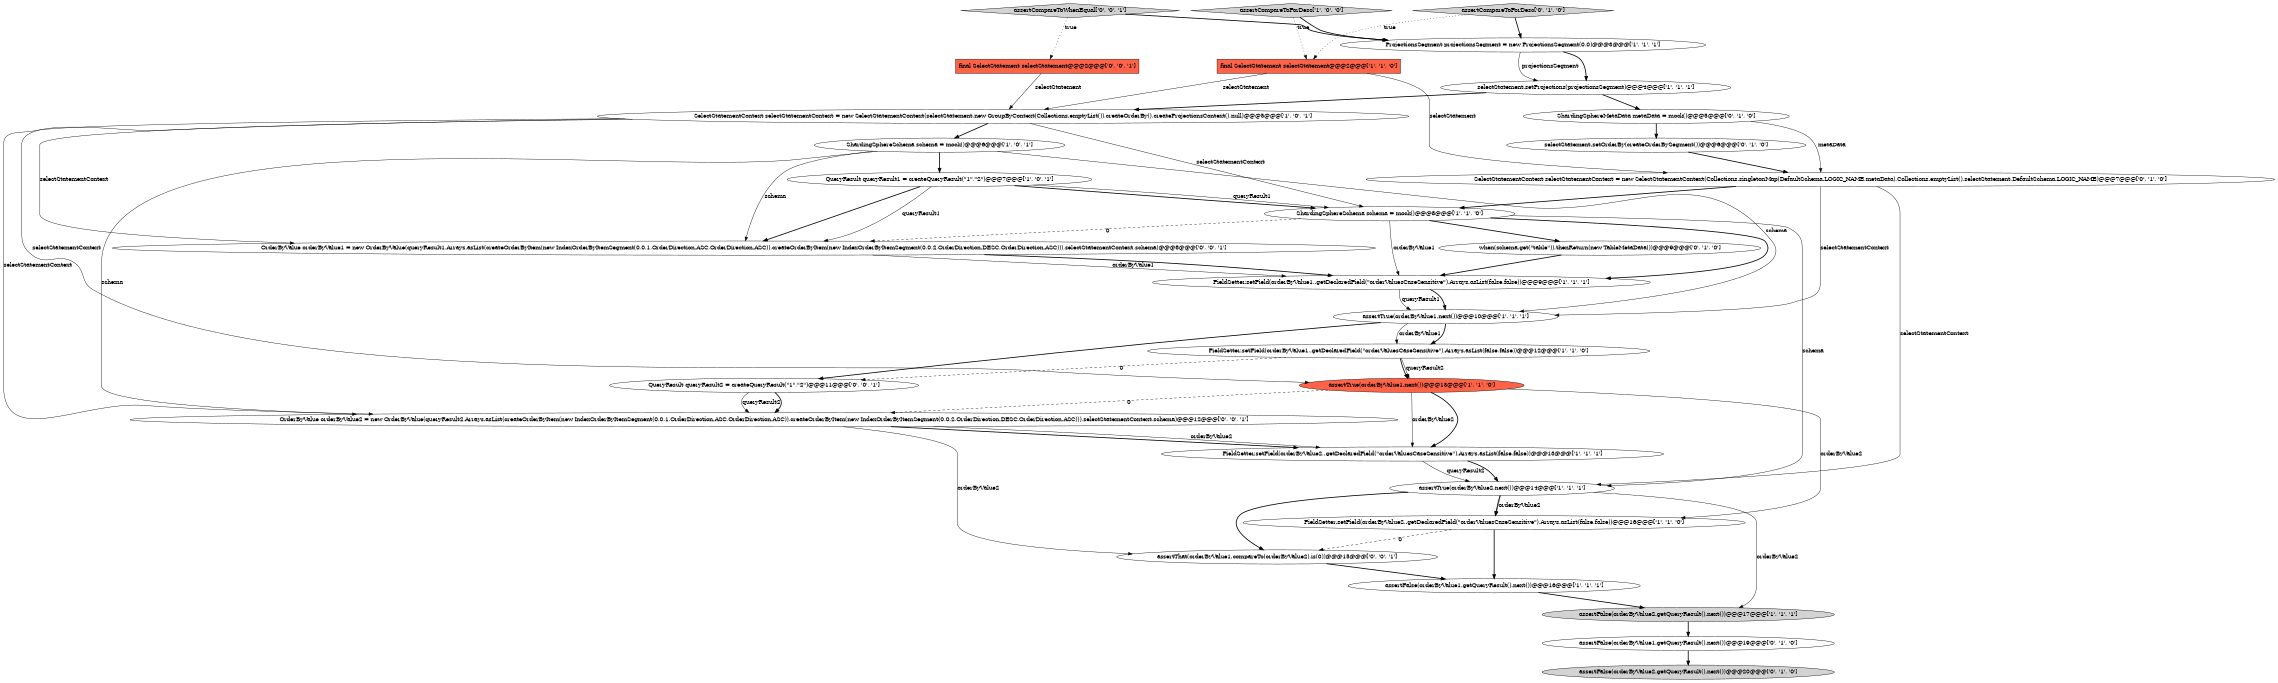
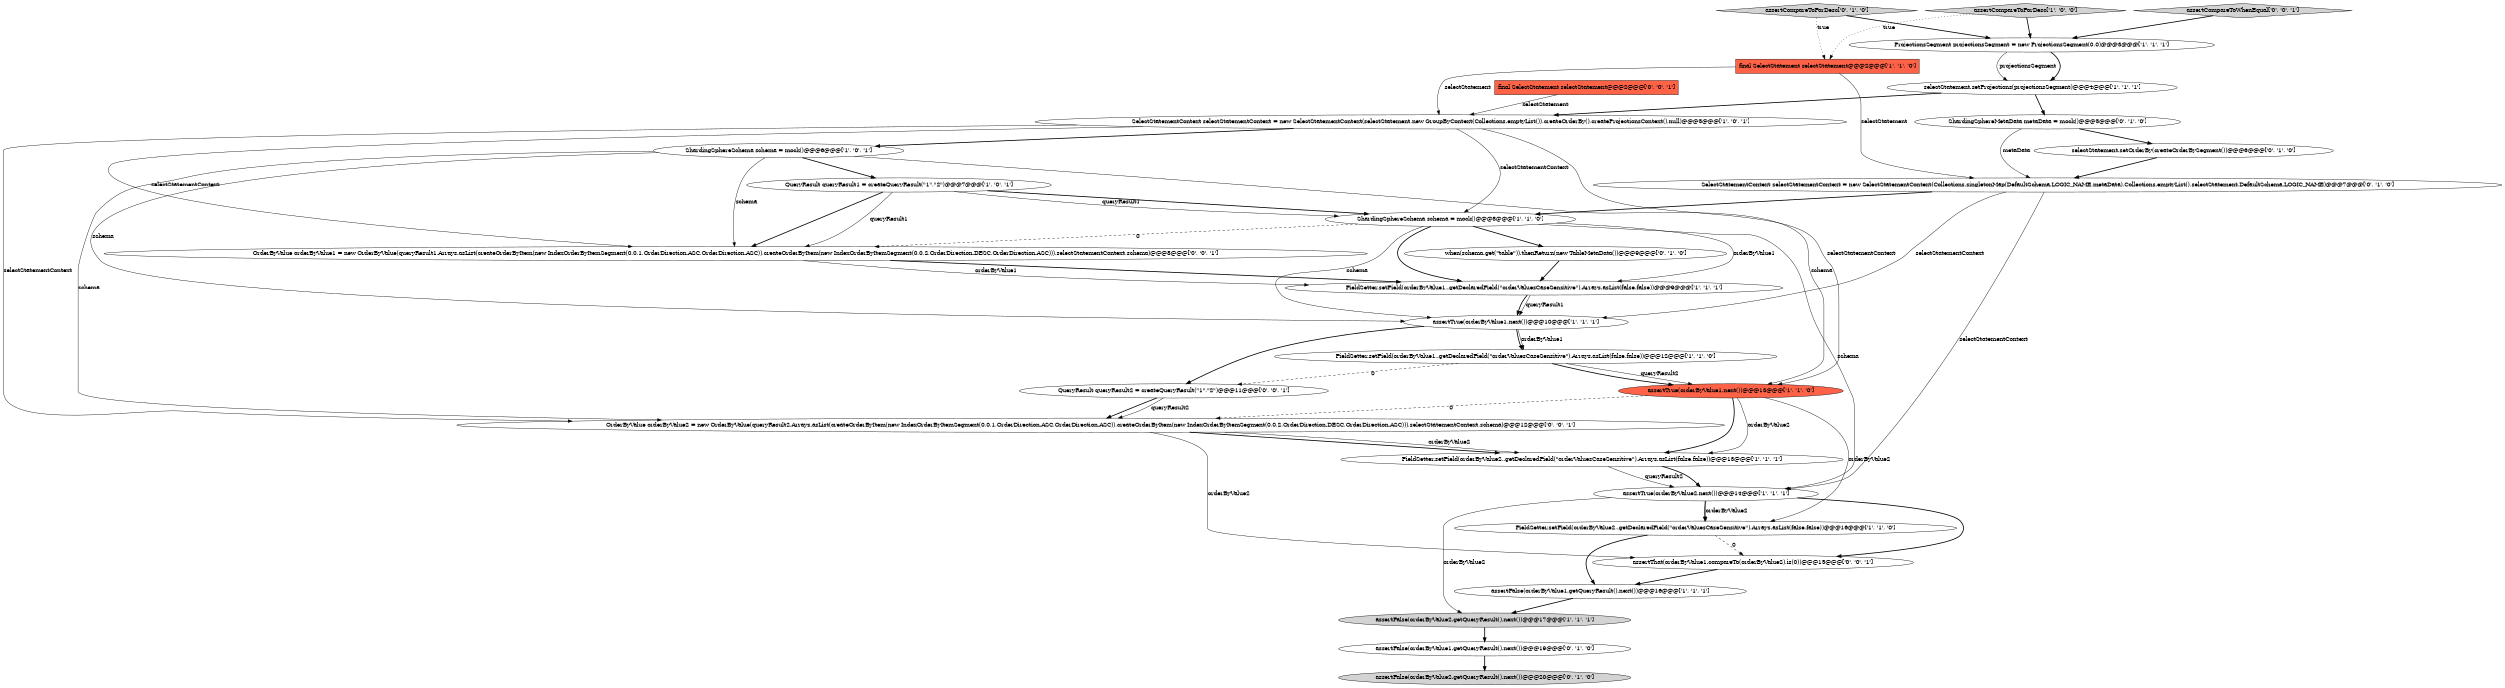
(1059, 37) -> none
none -> (1423, 199)
none -> (1278, 290)
